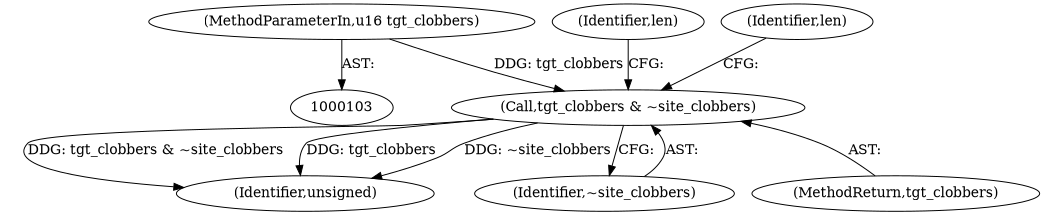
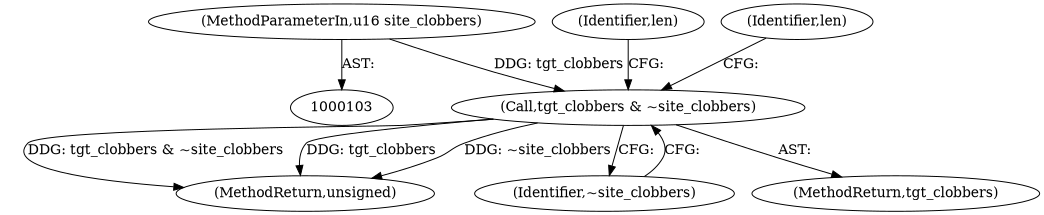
(342, 22) -> (342, 22)
(816, 142) -> (754, 150)
(684, 151) -> (684, 151)
(305, 194) -> (305, 194)
